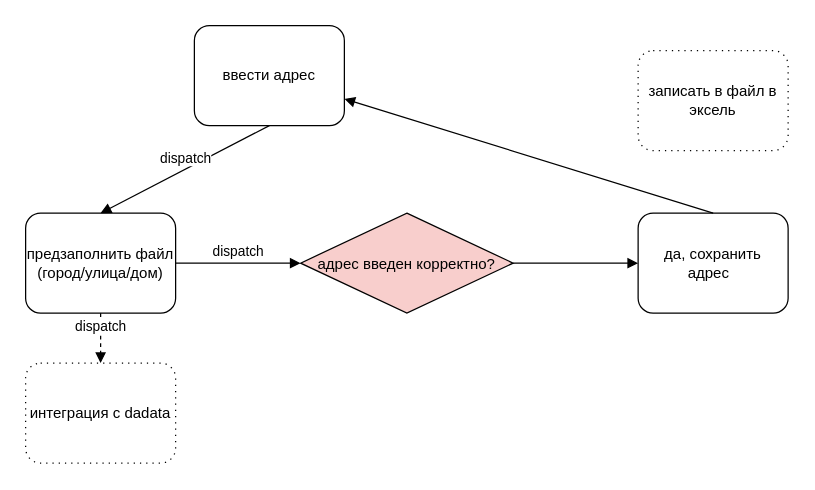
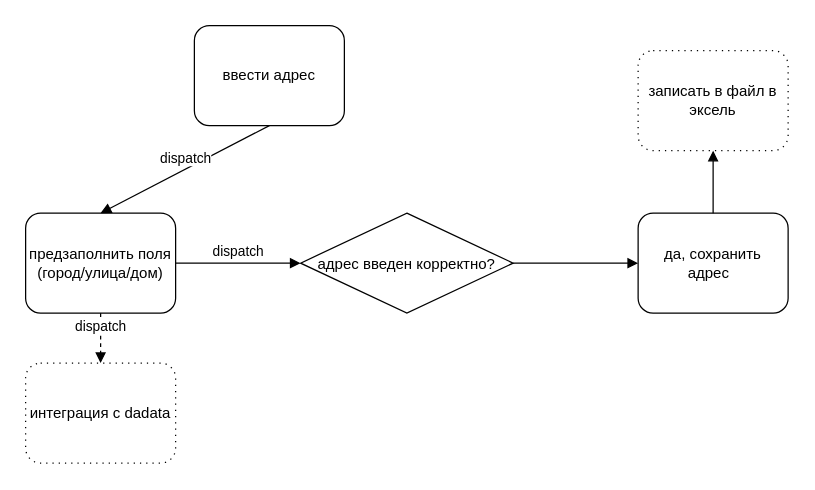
(534, 158) -> (713, 187)
(101, 263) -> (101, 263)
(407, 263) -> (407, 263)
